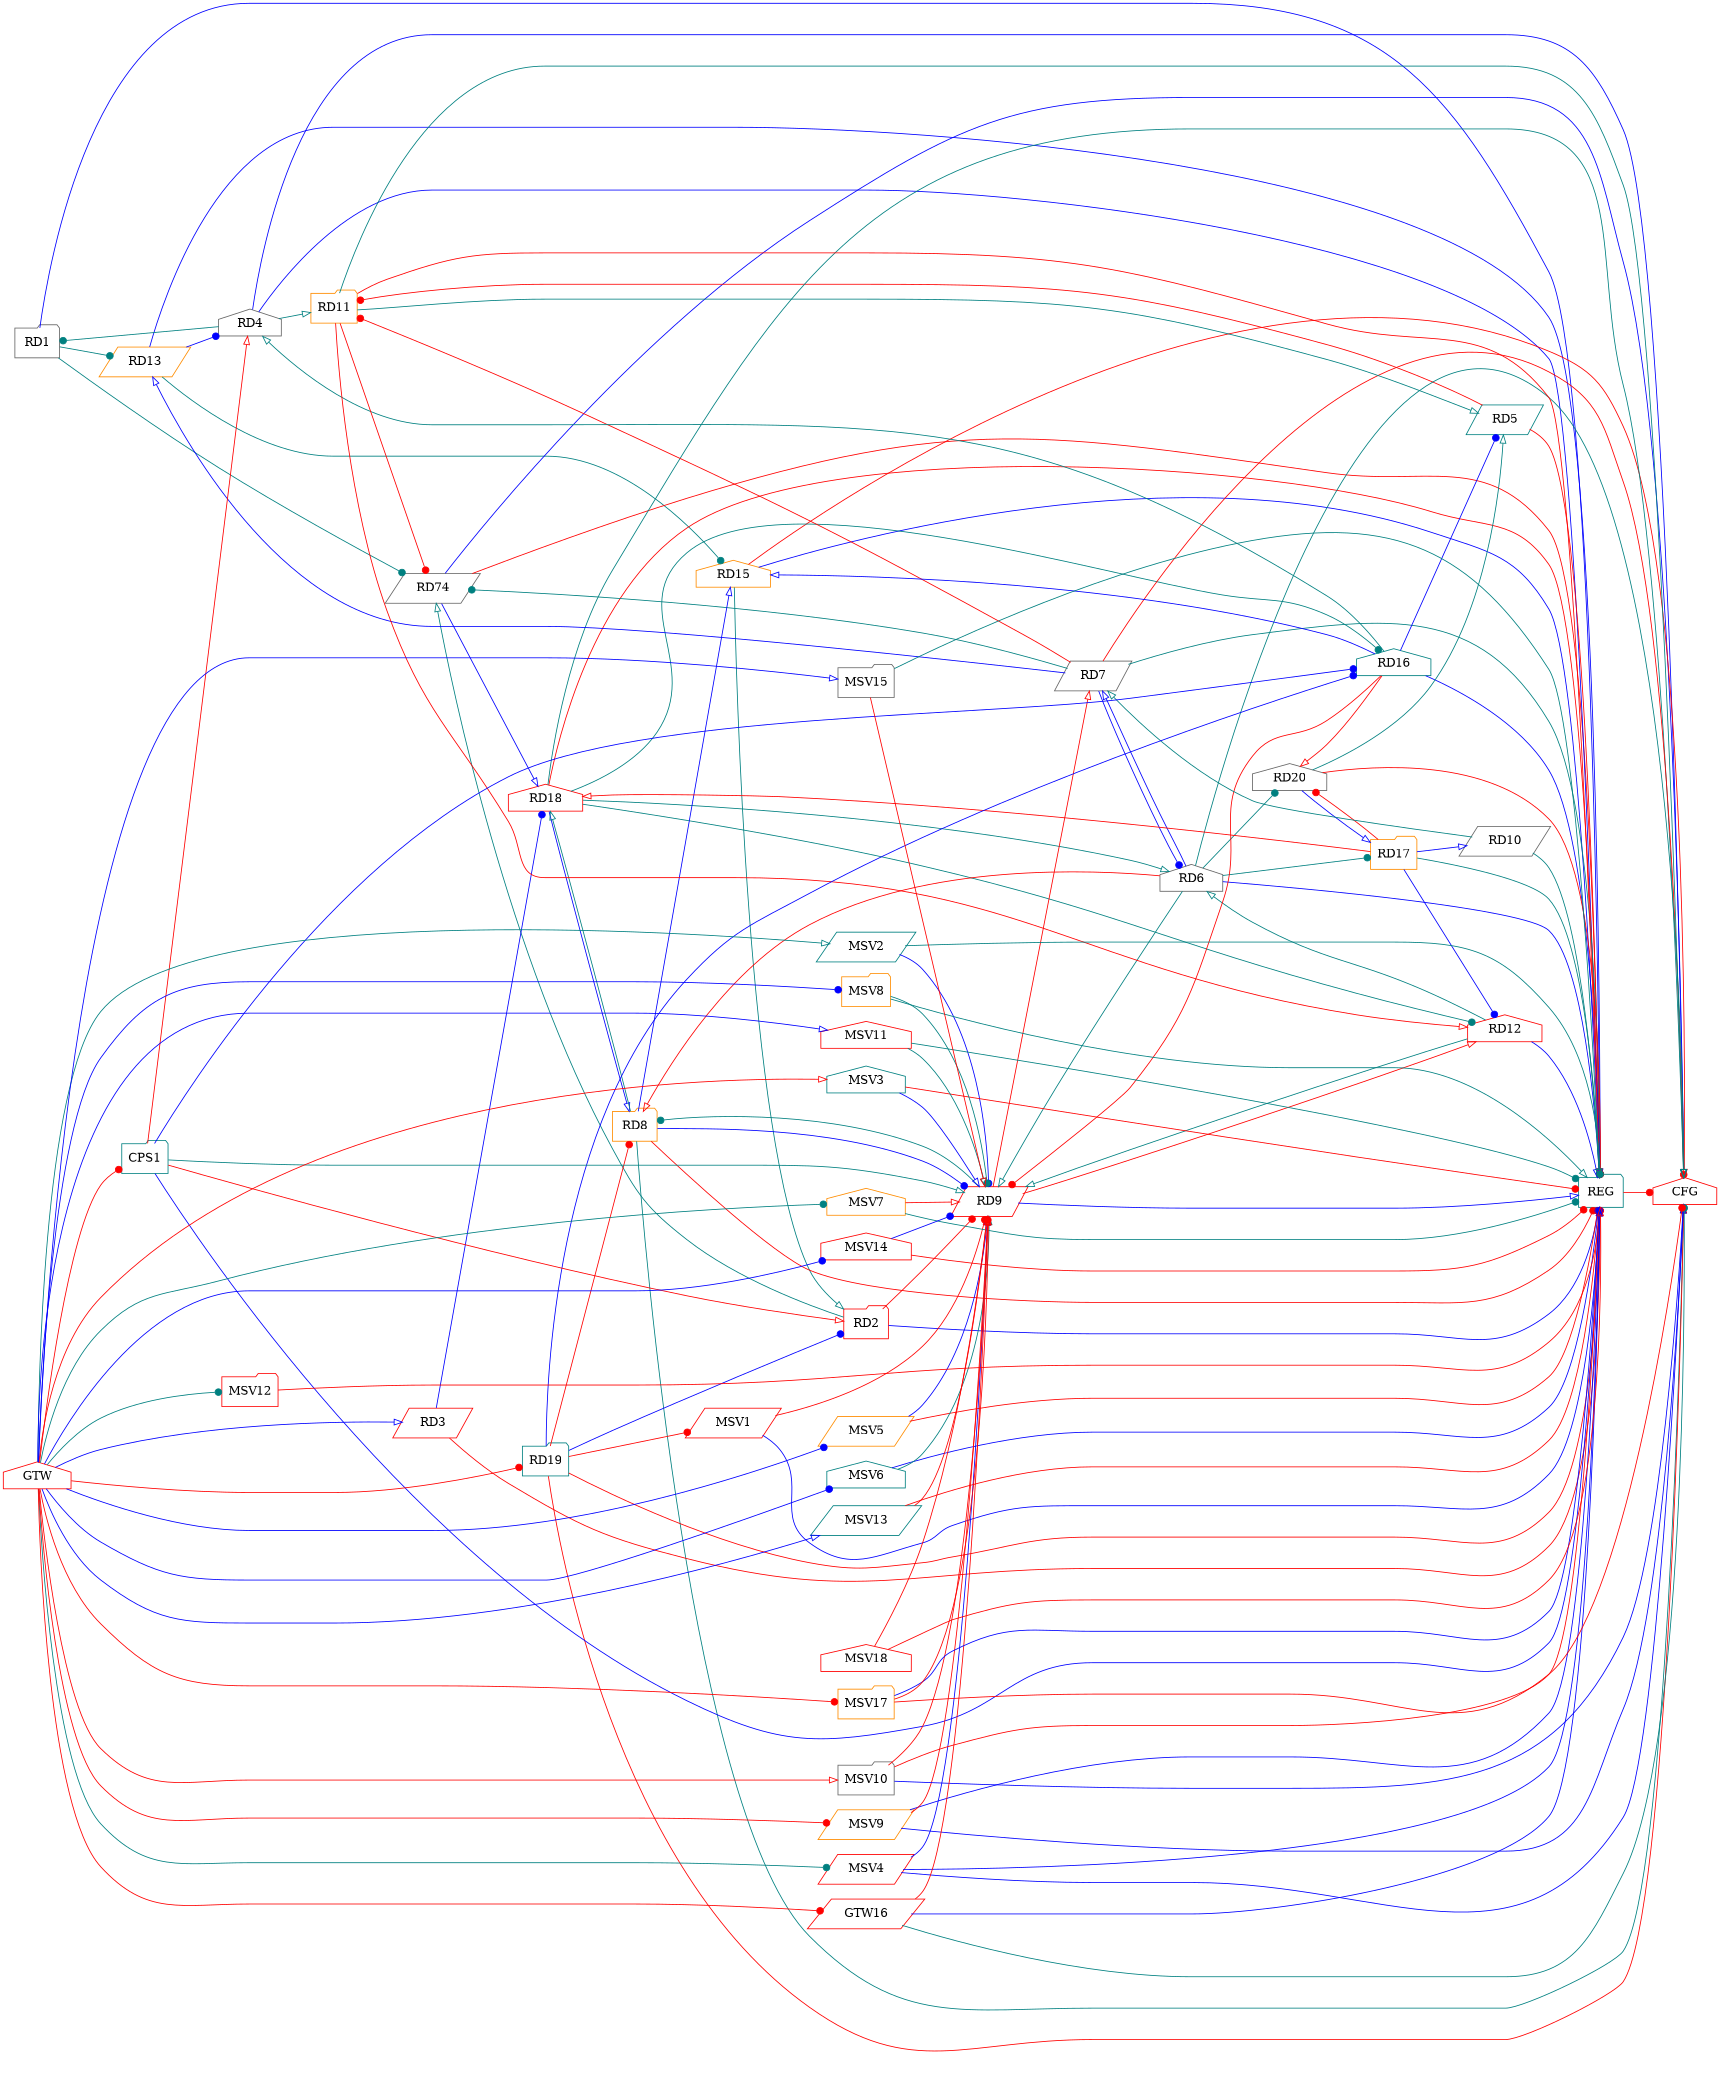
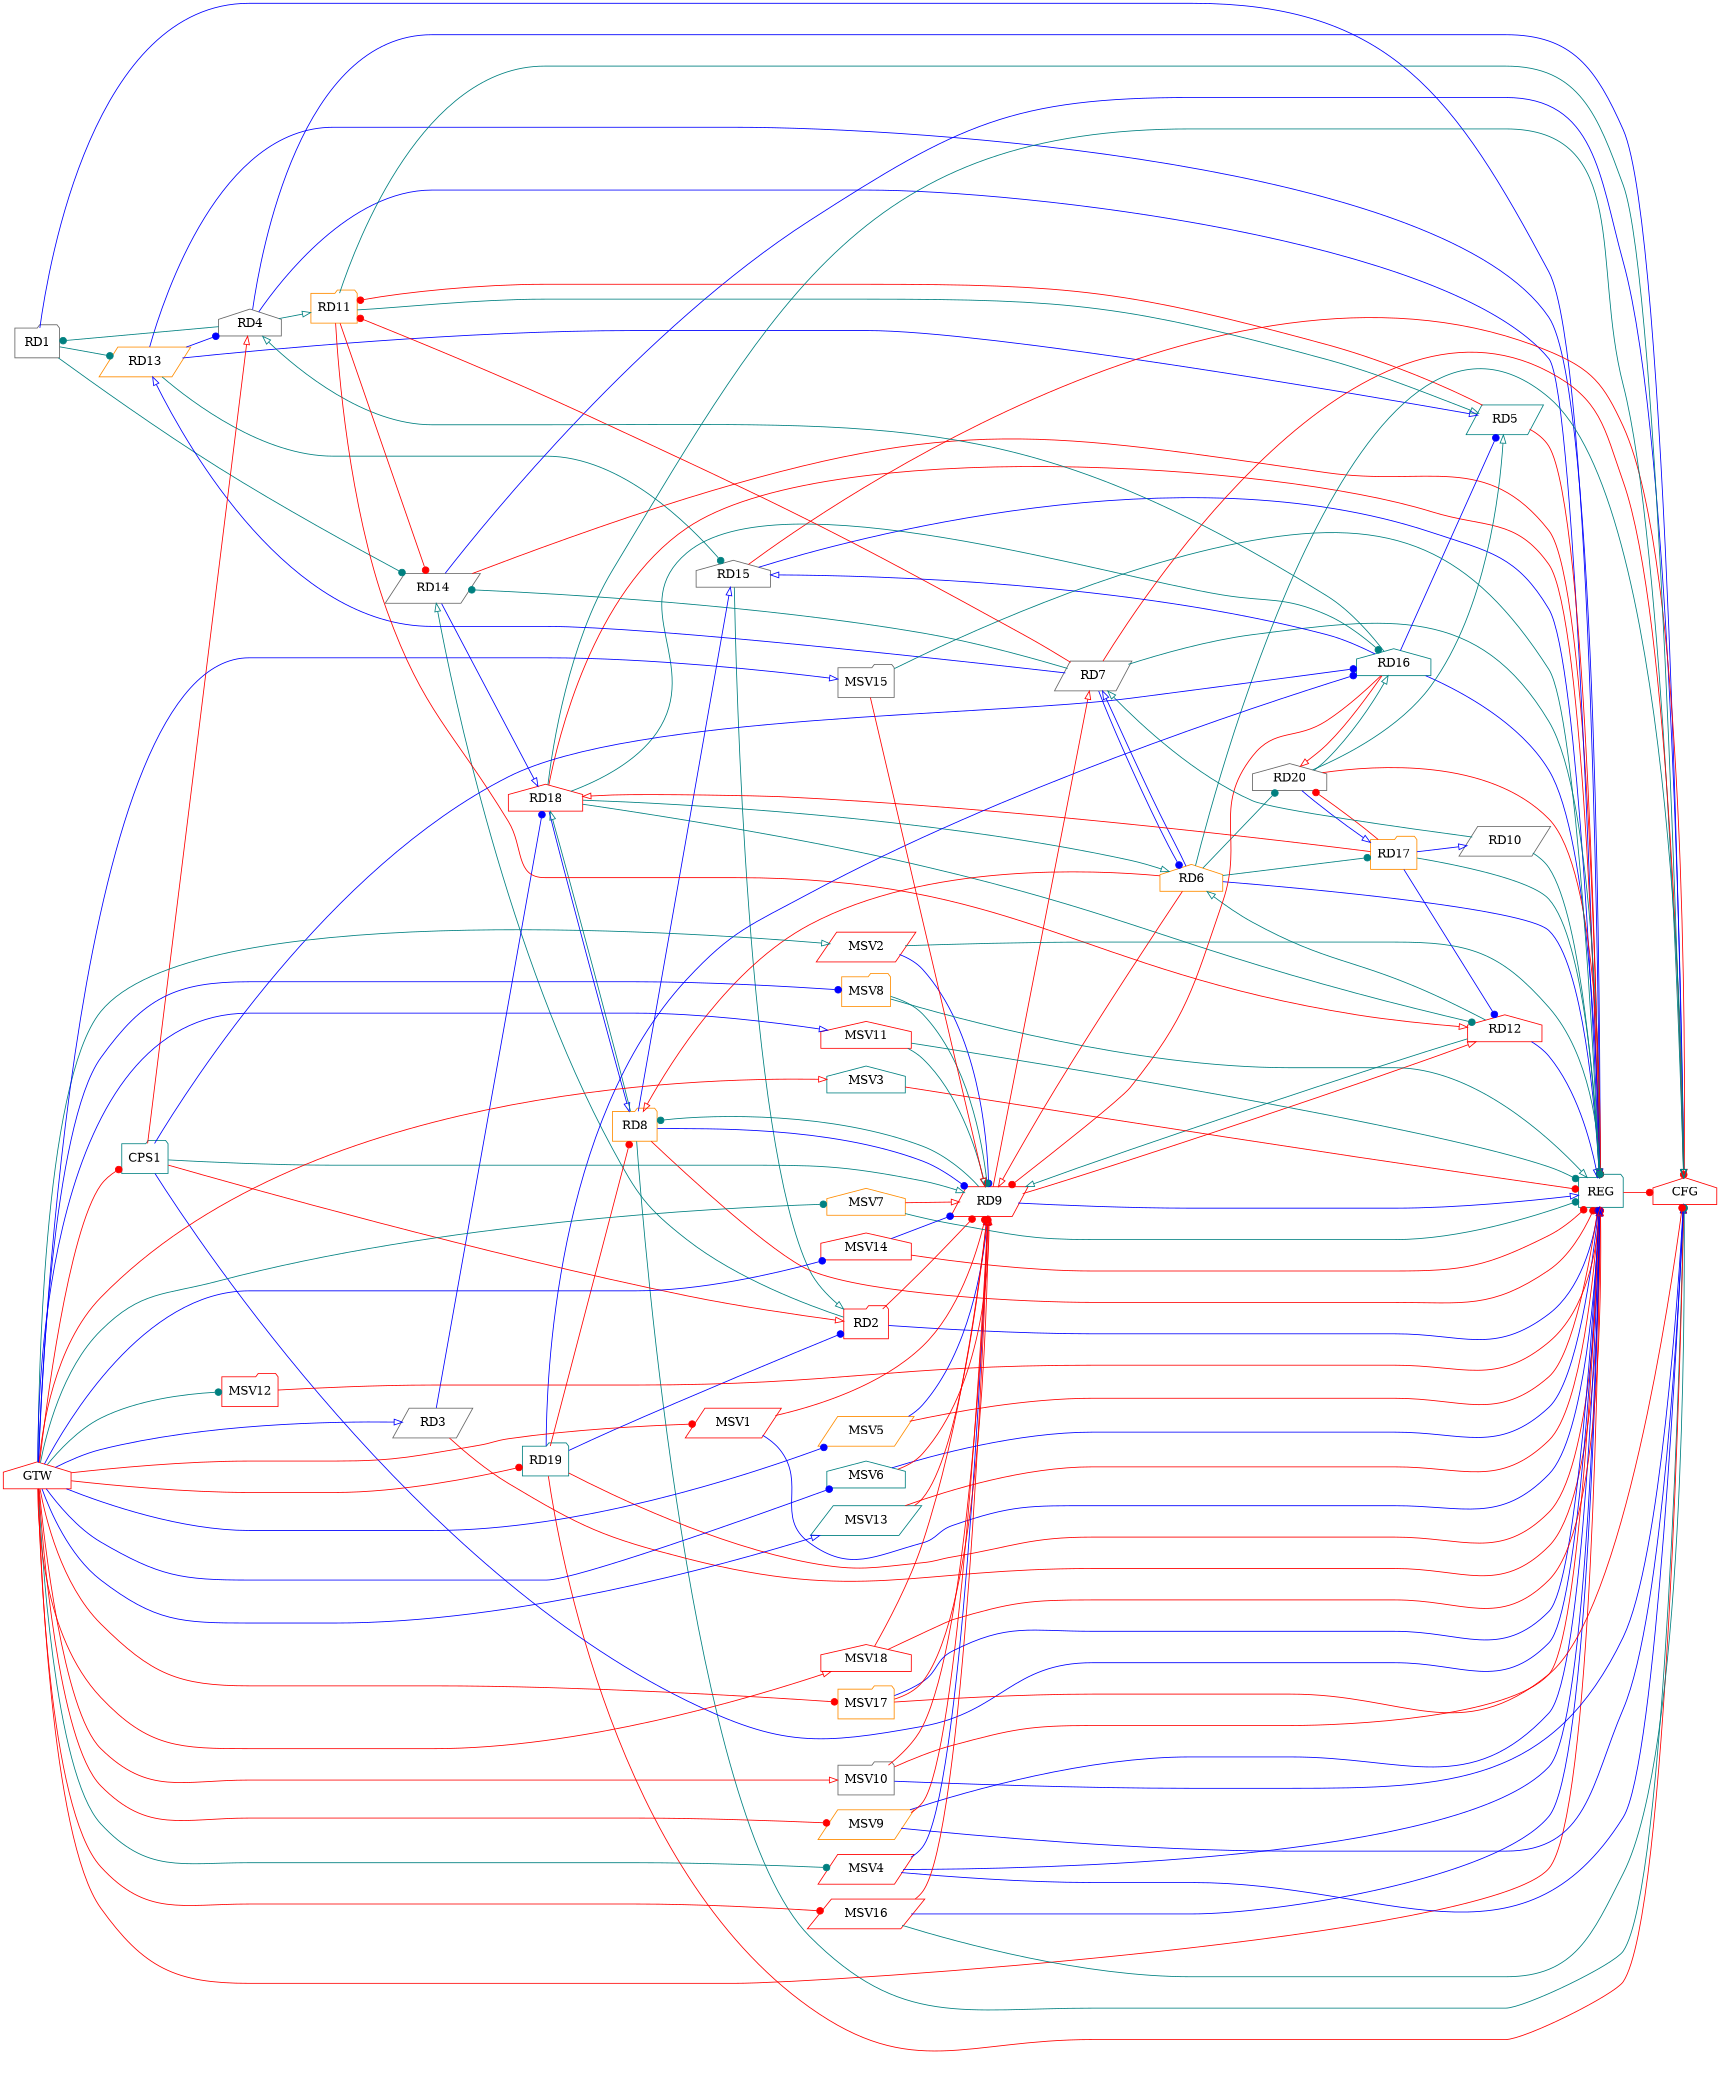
(1342, 327) -> (932, 1972)
none -> (828, 331)
(733, 575) -> (733, 575)
(433, 588) -> (433, 588)
none -> (1353, 730)
(1191, 879) -> (1191, 879)
(866, 947) -> (866, 947)
(1090, 1034) -> (1090, 1034)
(943, 1131) -> none
(974, 1346) -> (974, 1346)
(433, 1423) -> (433, 1423)
(626, 1445) -> (365, 1461)
none -> (347, 1749)
(866, 1914) -> (866, 1914)
